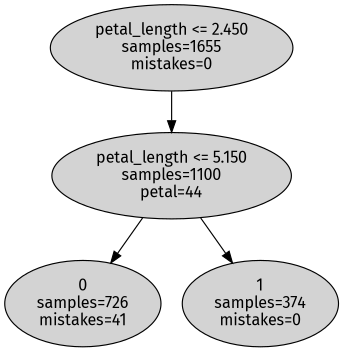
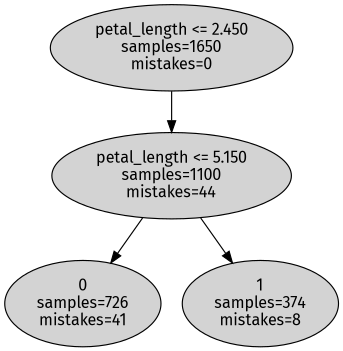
(172, 48) -> (172, 48)
(172, 176) -> (172, 176)
(260, 304) -> (260, 304)
